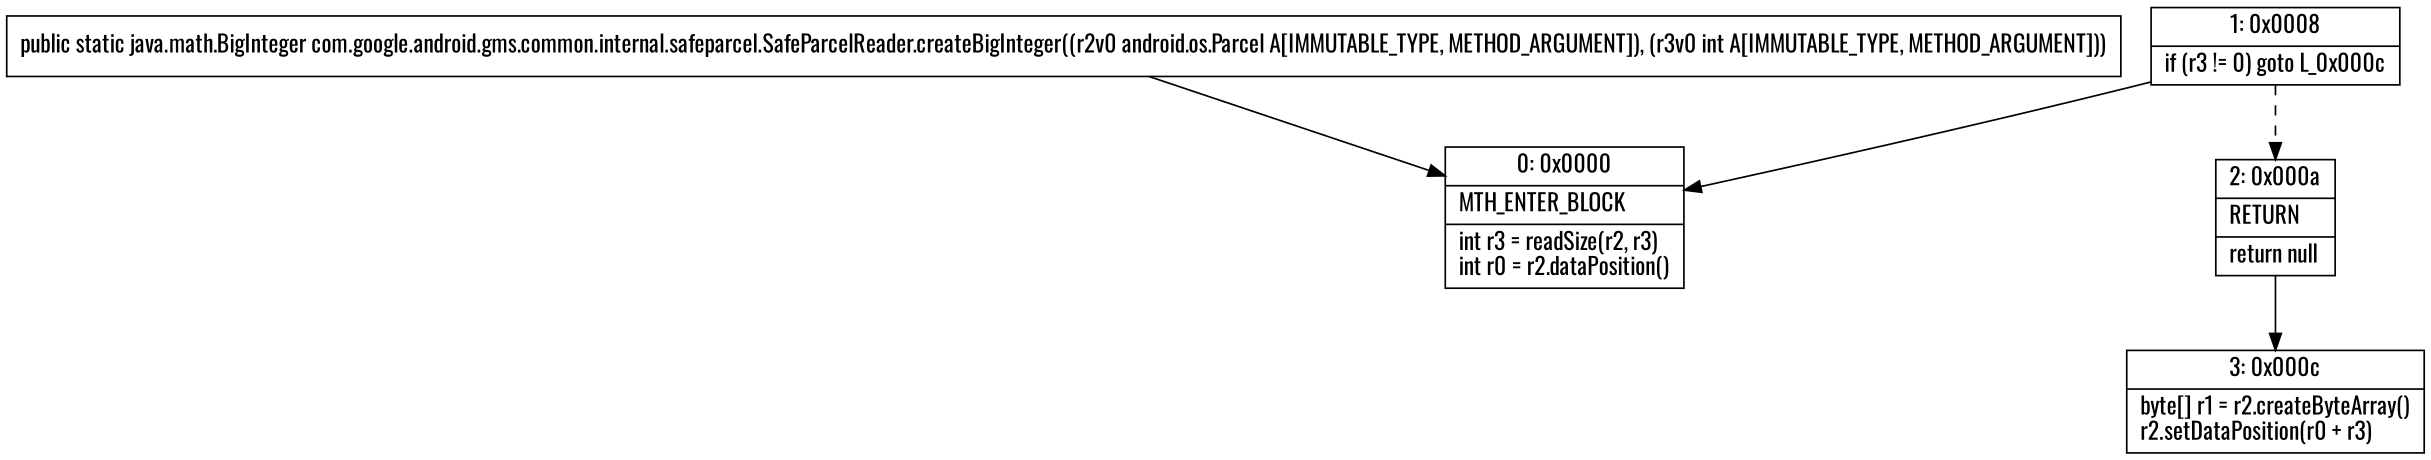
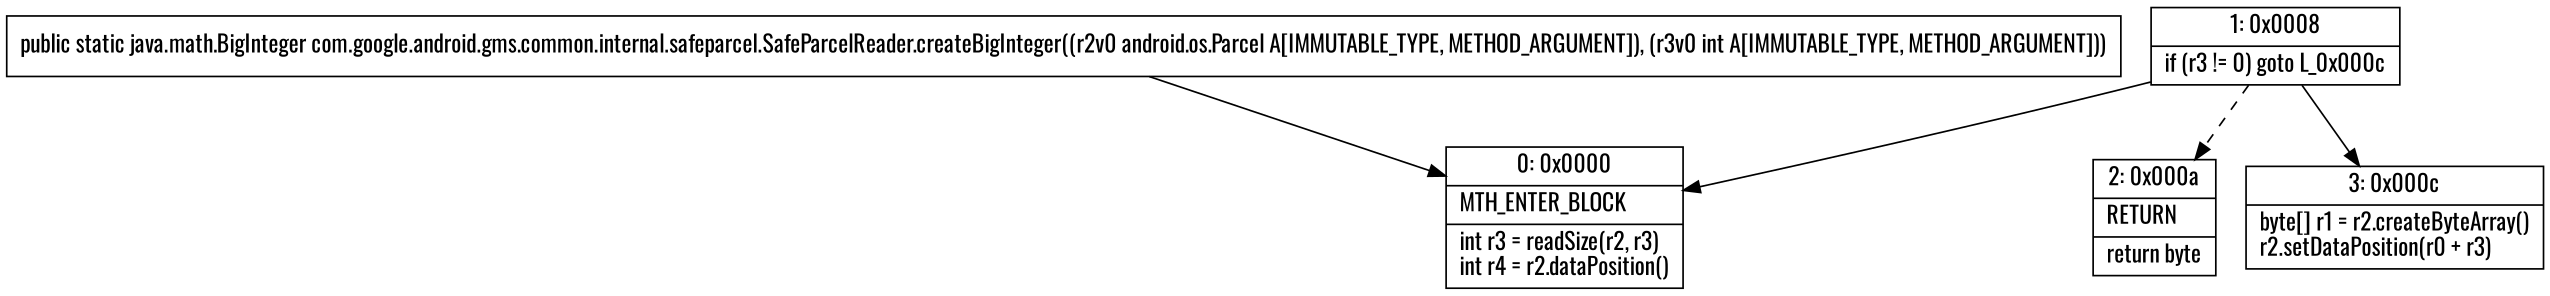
(2274, 255) -> (2154, 255)
(1565, 268) -> (1565, 268)
(2275, 304) -> (2326, 119)
